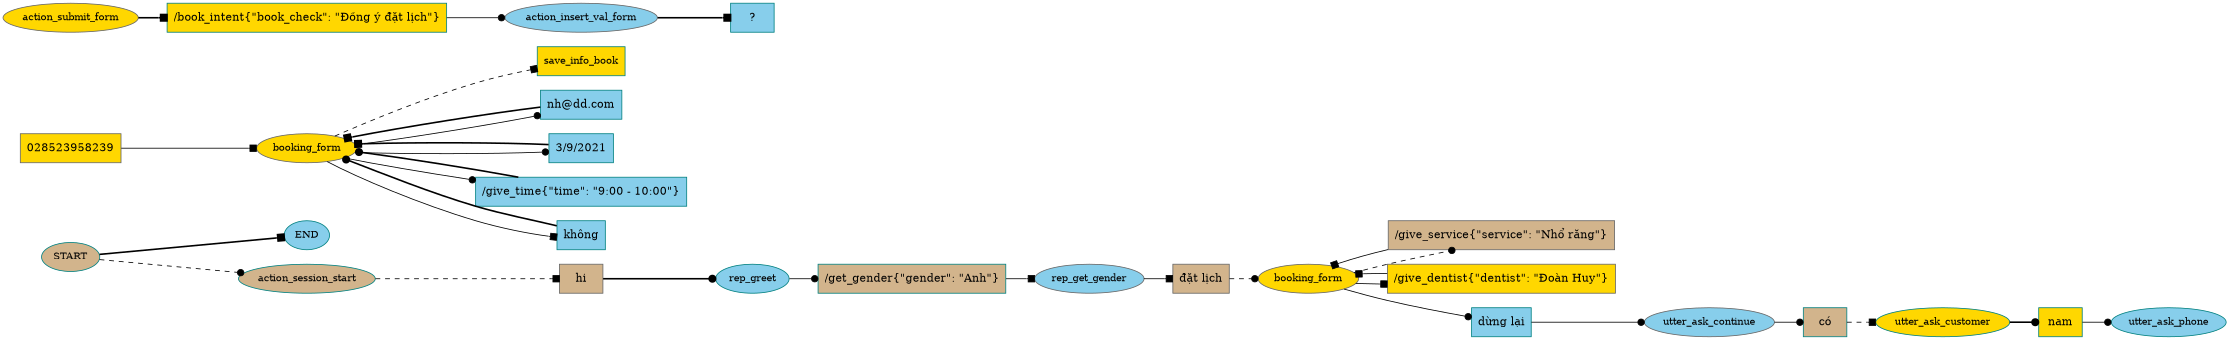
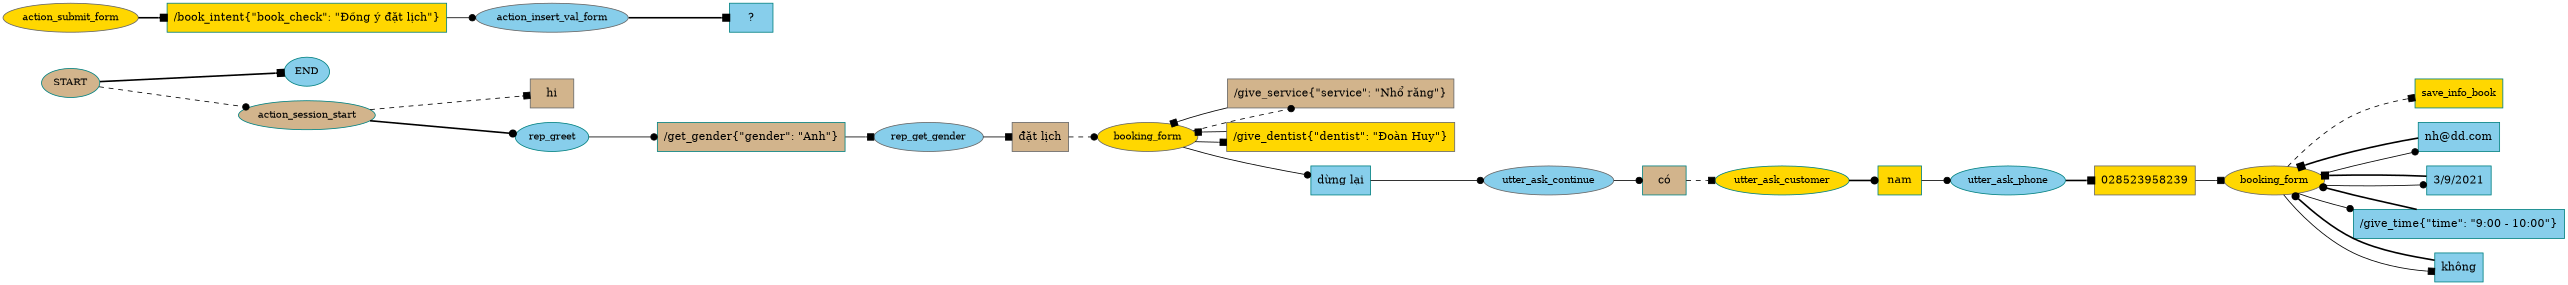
none -> (2076, 180)
(656, 279) -> (440, 127)
